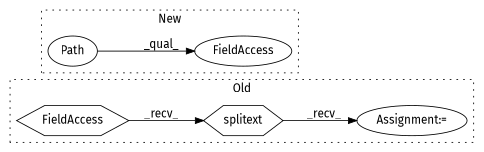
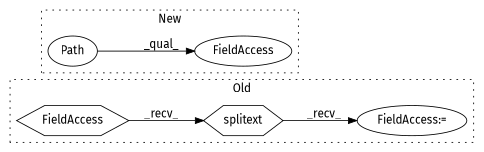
(412, 121) -> (412, 121)
